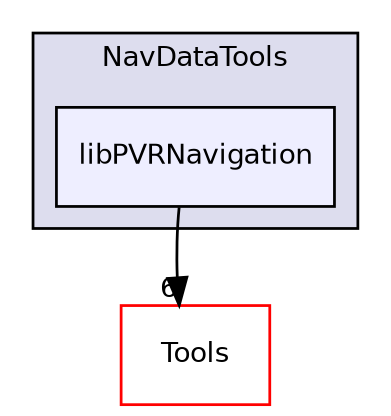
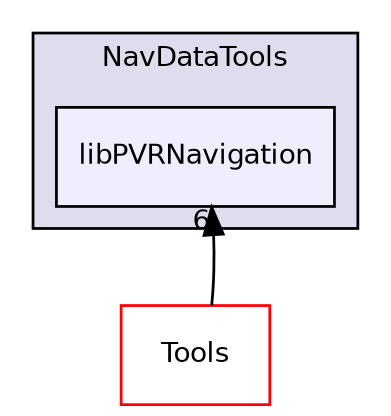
(177, 246) -> (214, 270)
